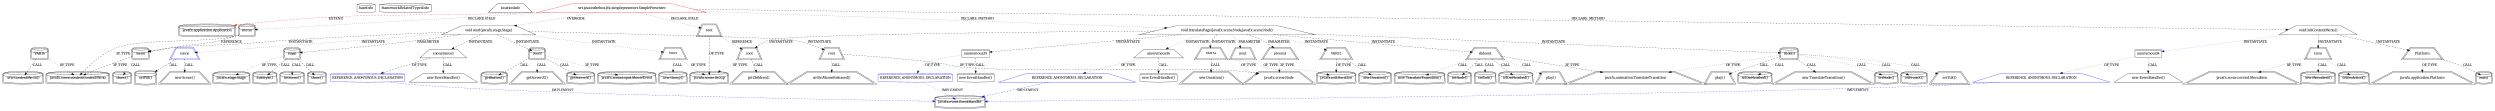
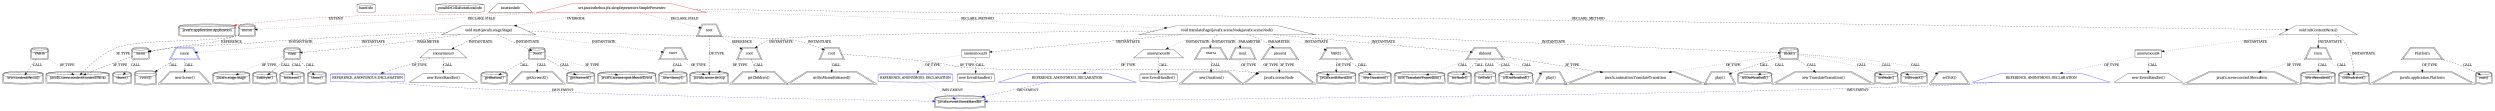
(405, 8) -> none
none -> (460, 8)
(2372, 42) -> (2349, 51)
(2226, 43) -> (2226, 43)
(146, 78) -> (146, 78)
